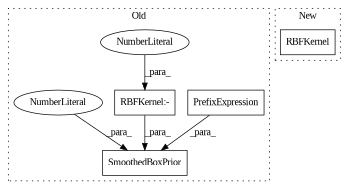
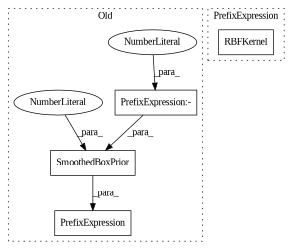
(308, 16) -> (246, 16)
(145, 103) -> (156, 103)
(188, 131) -> (93, 190)
